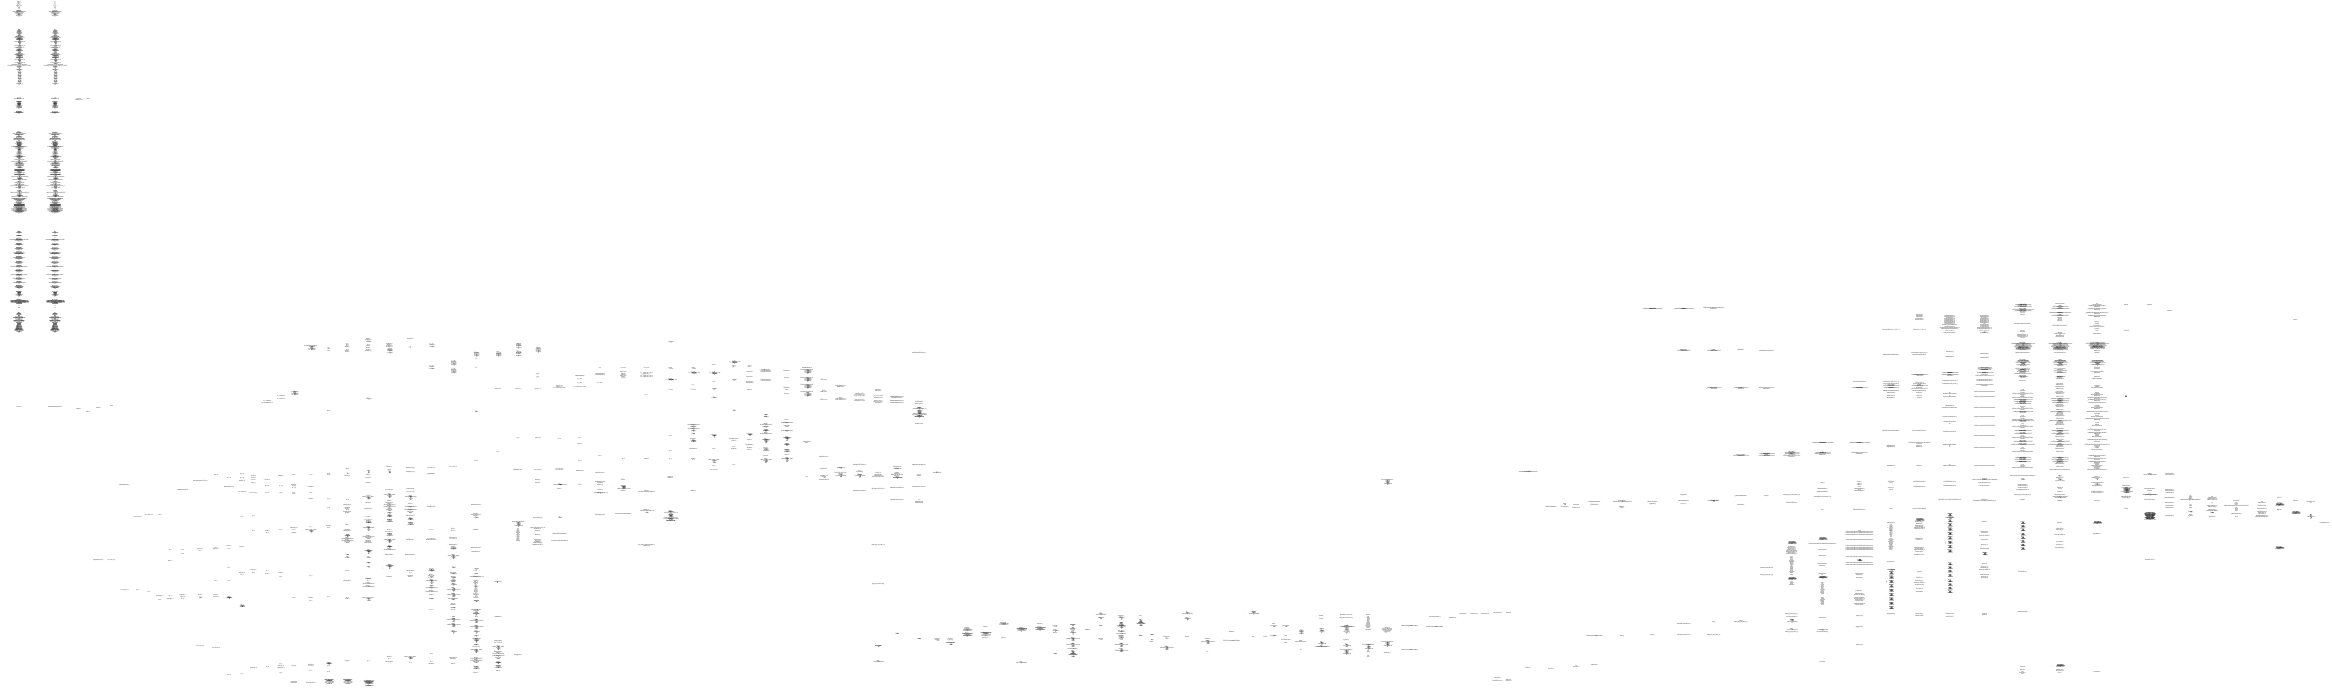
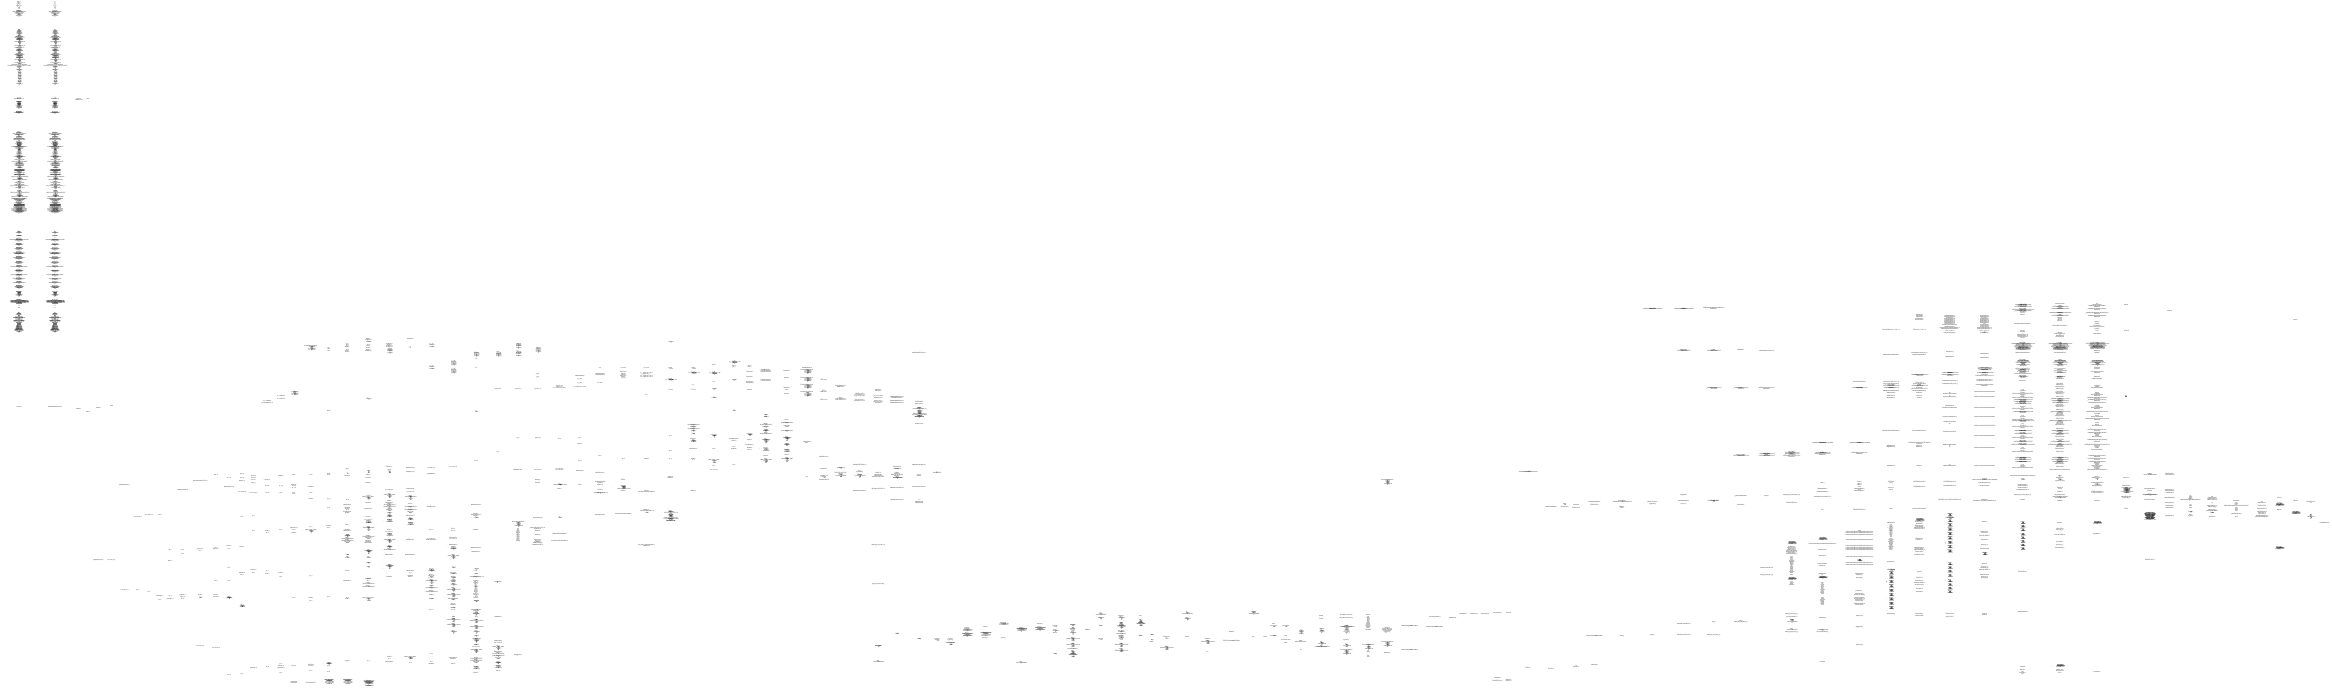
(2150, 305) -> none
